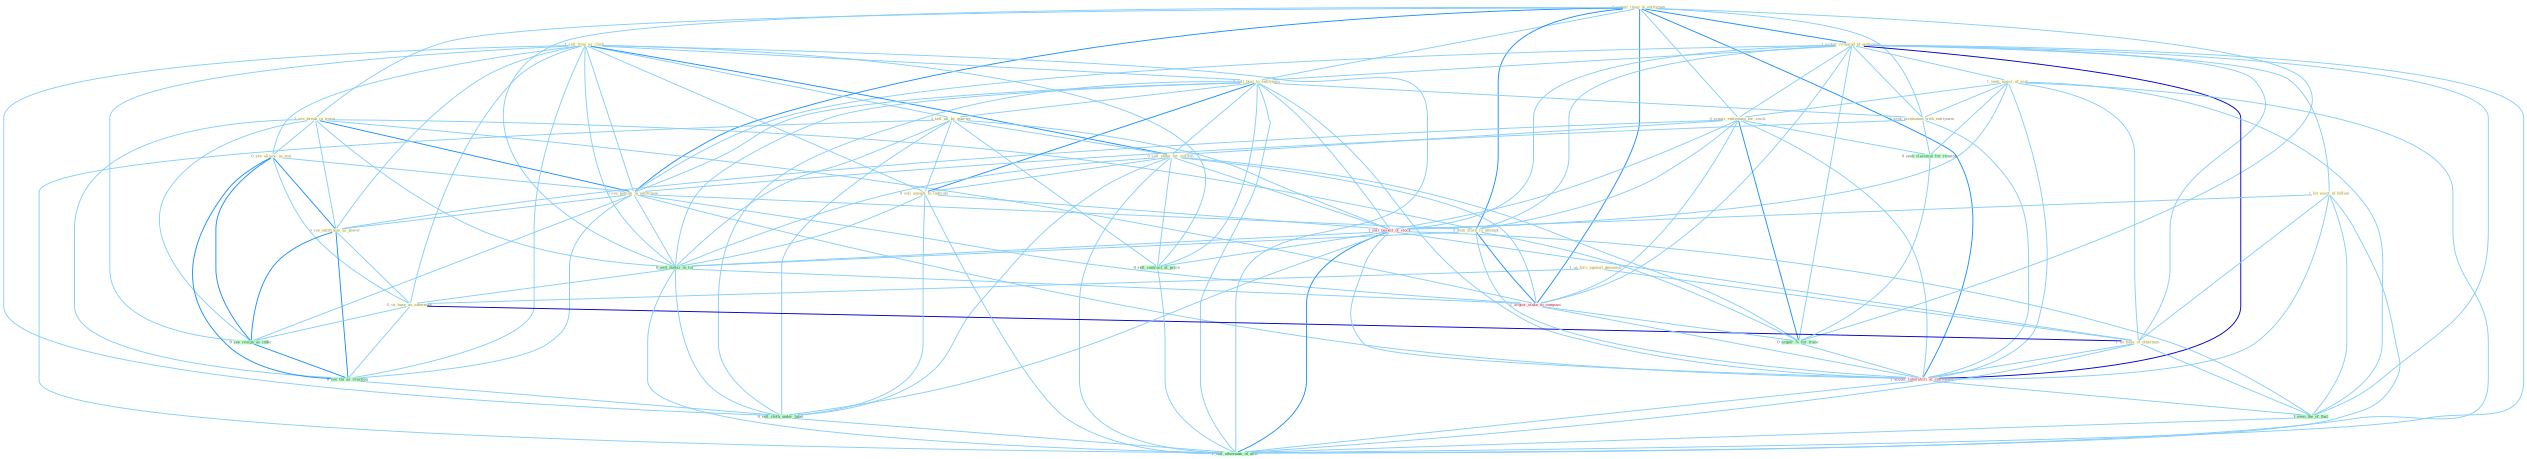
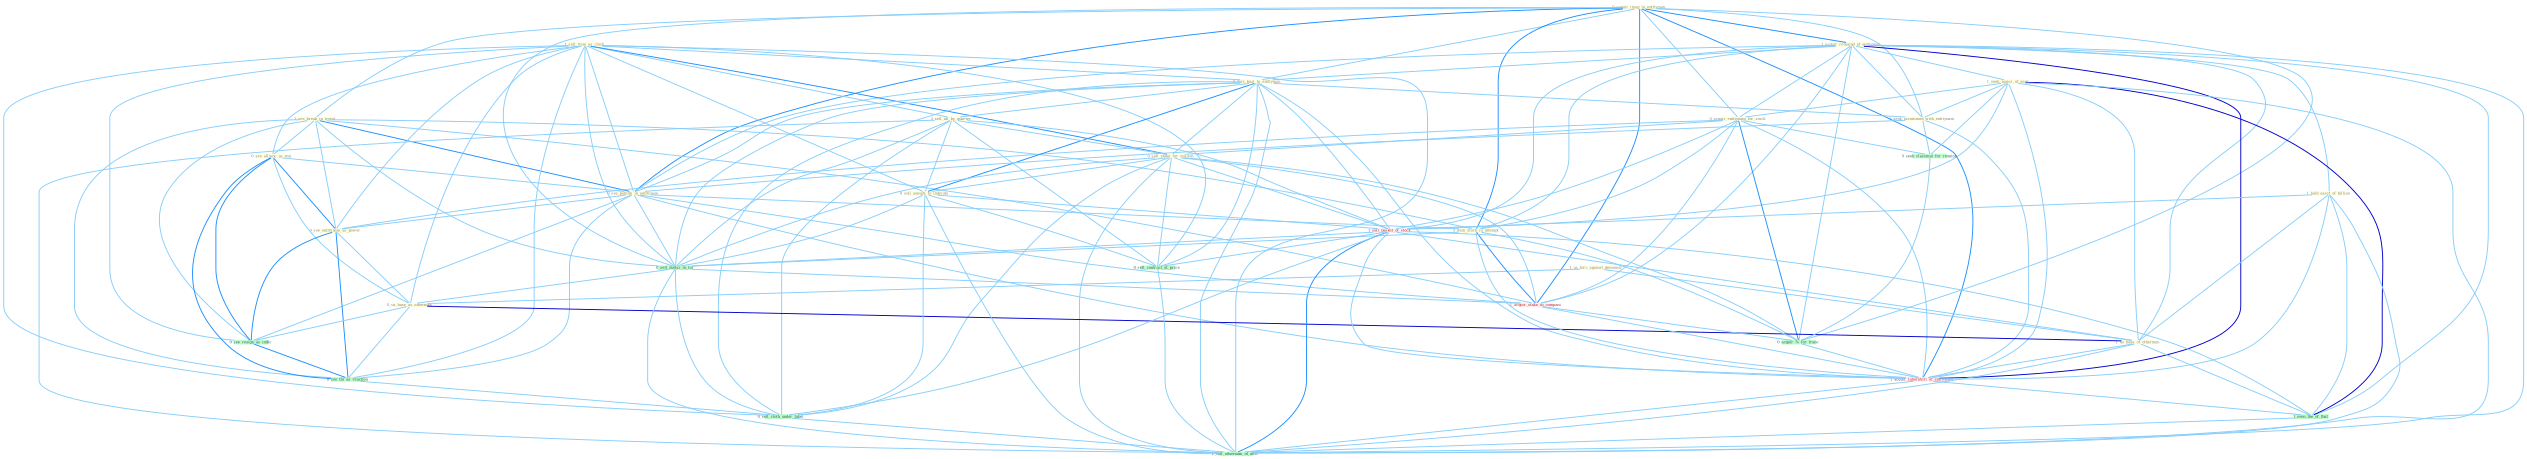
(1257, 82) -> (1257, 82)
(2320, 161) -> (2320, 161)
(2329, 193) -> (2329, 193)
none -> (1037, 227)
